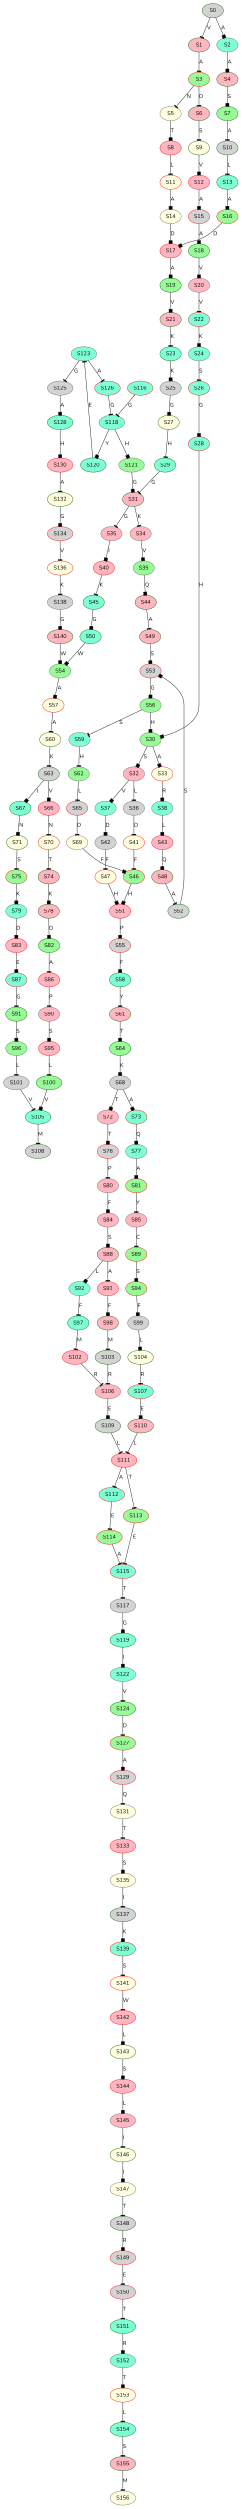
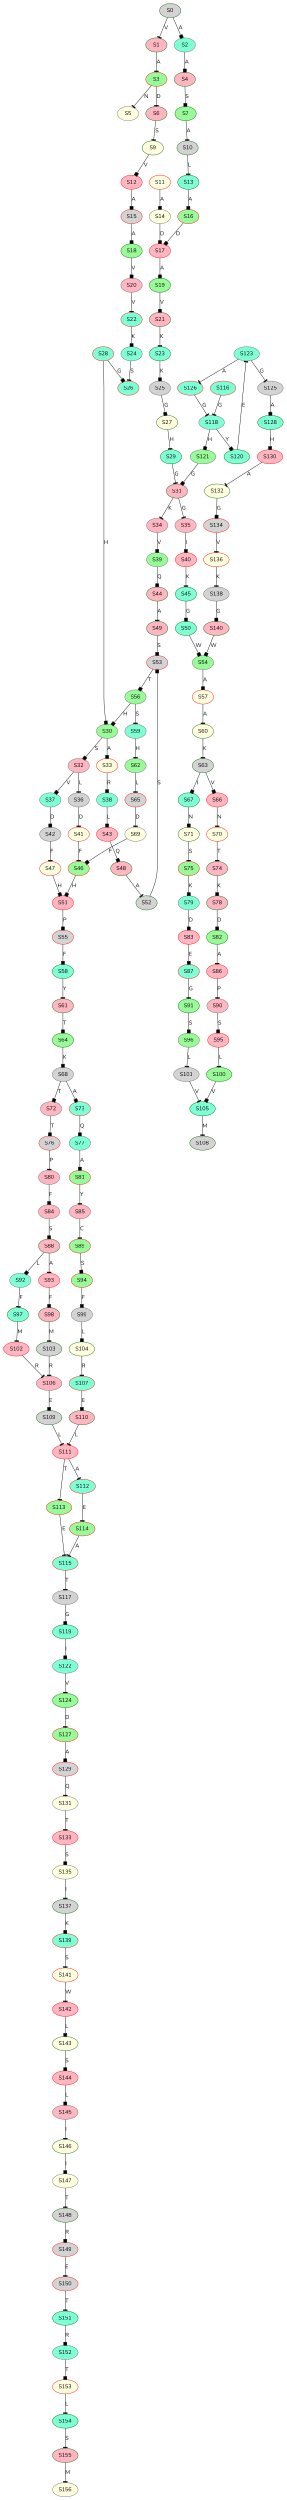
(171, 148) -> none
(199, 414) -> (115, 369)
(153, 688) -> (150, 680)
